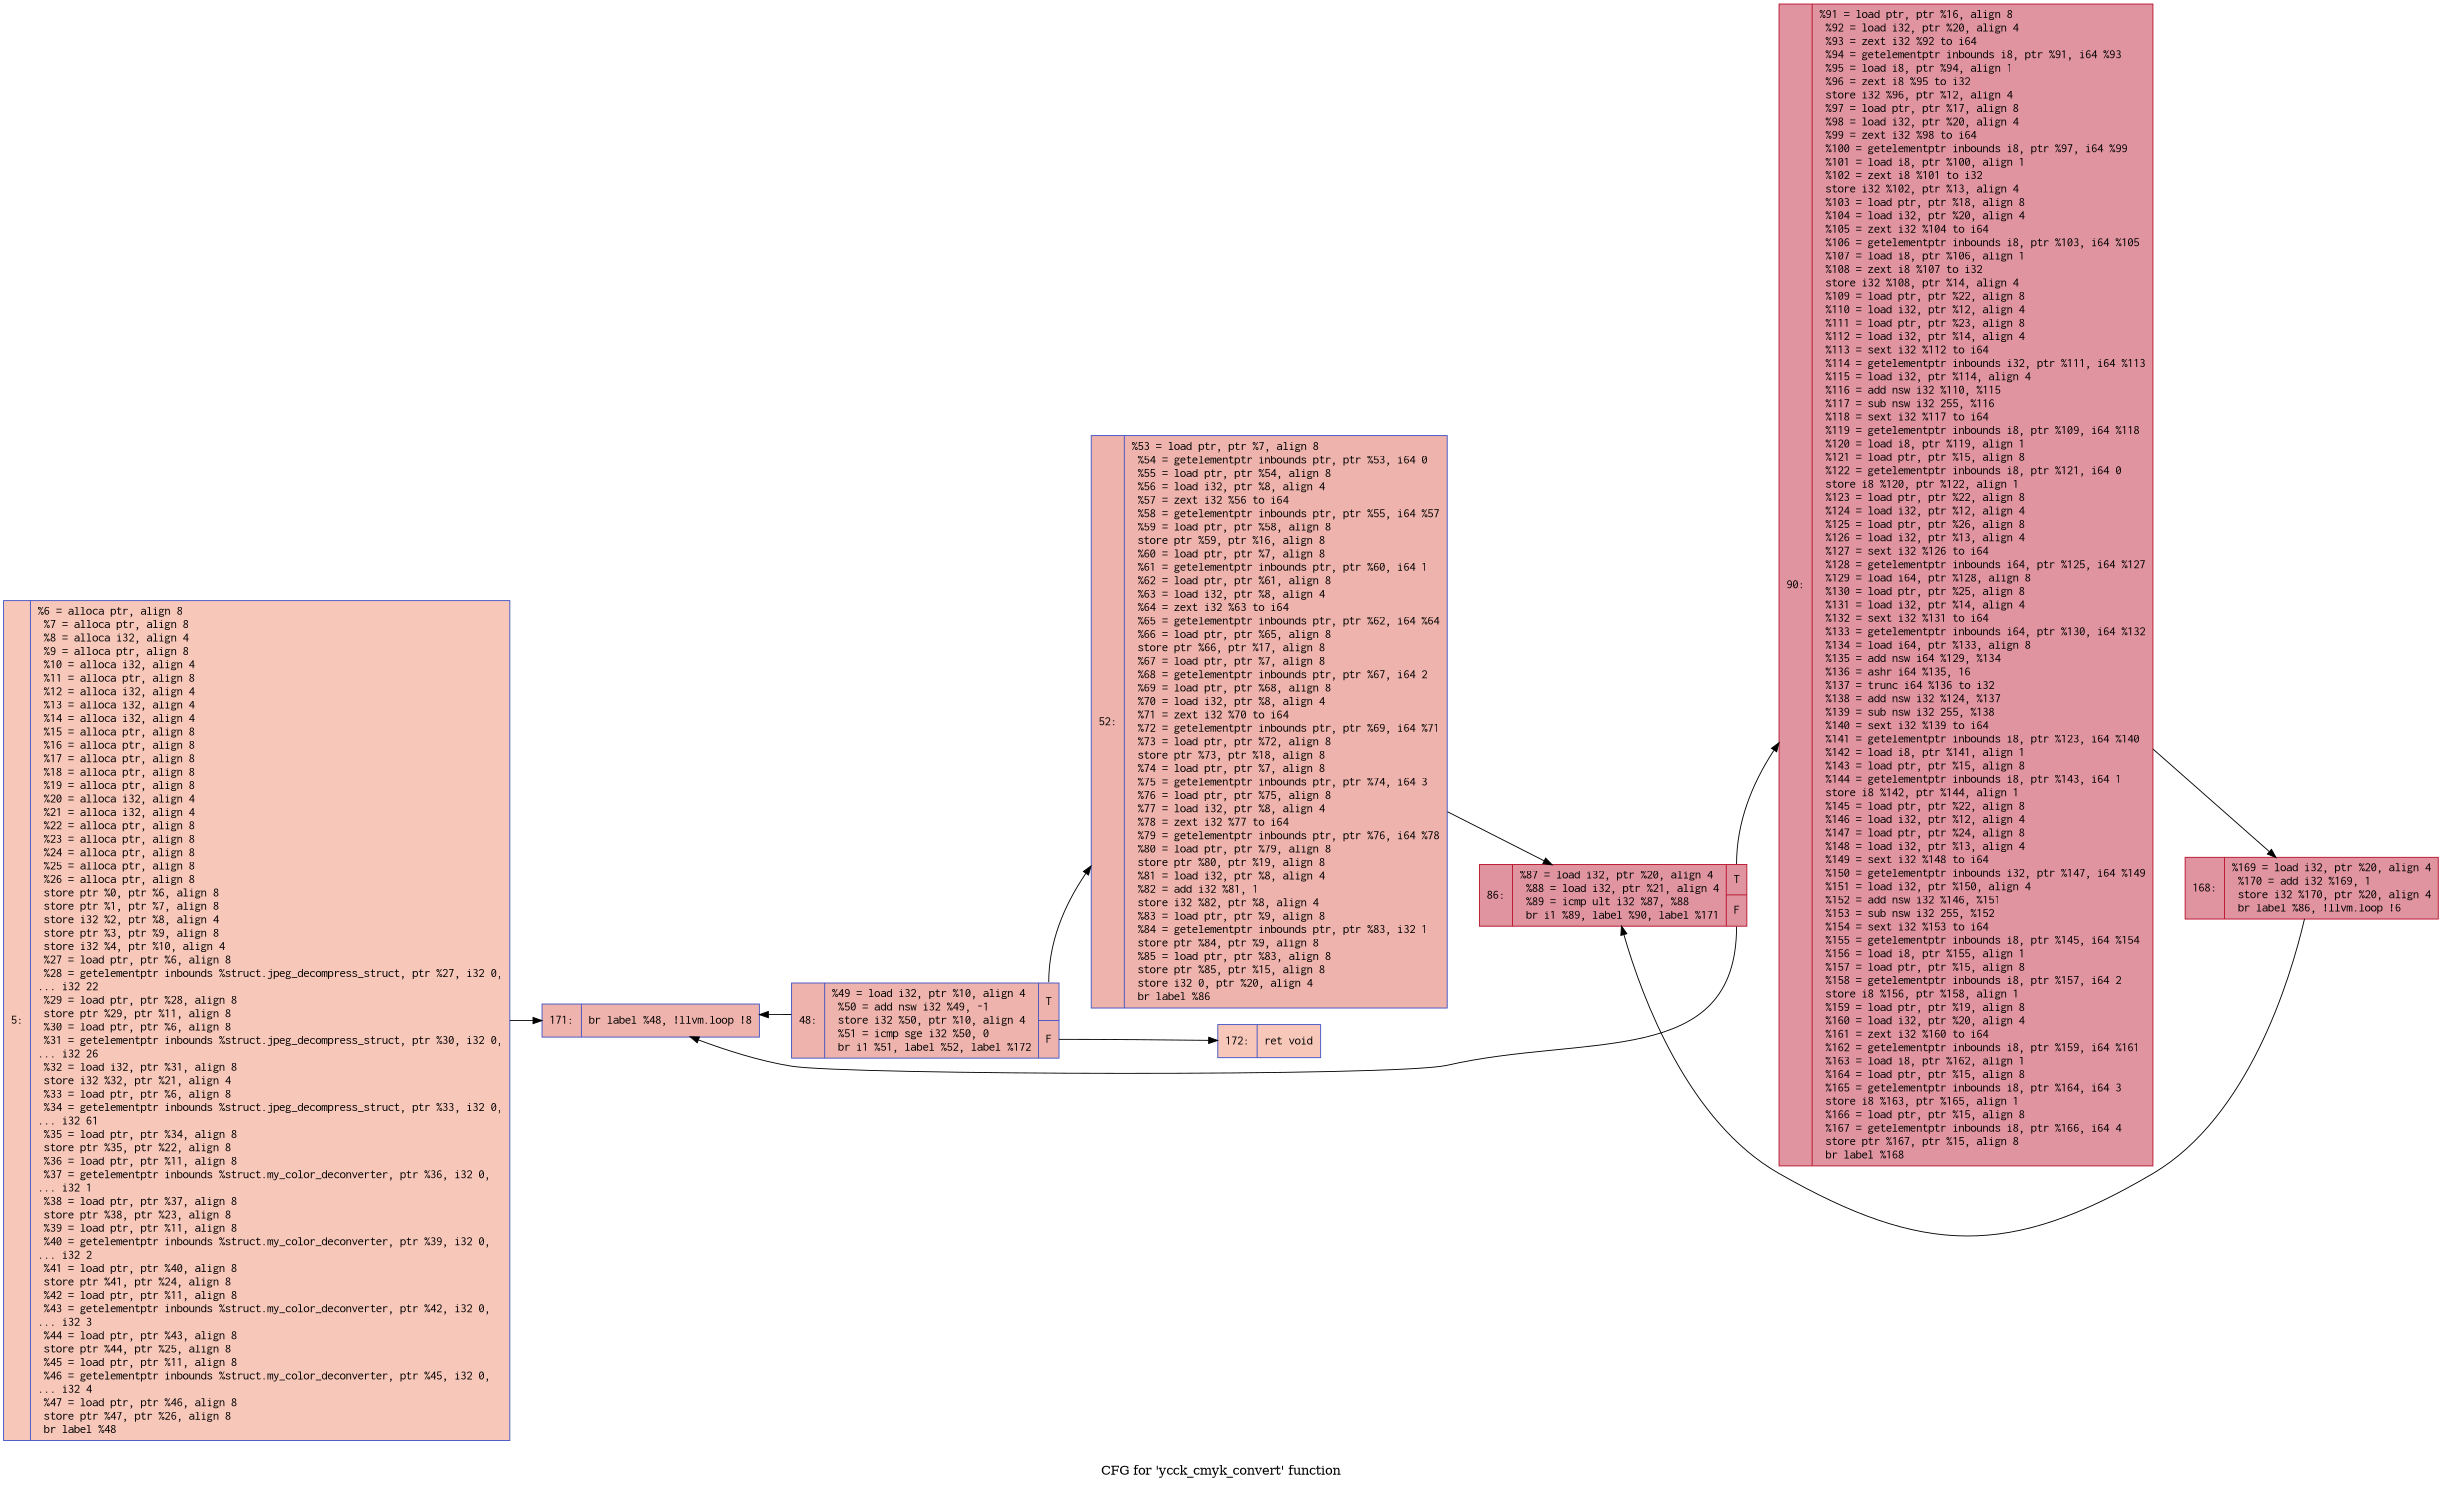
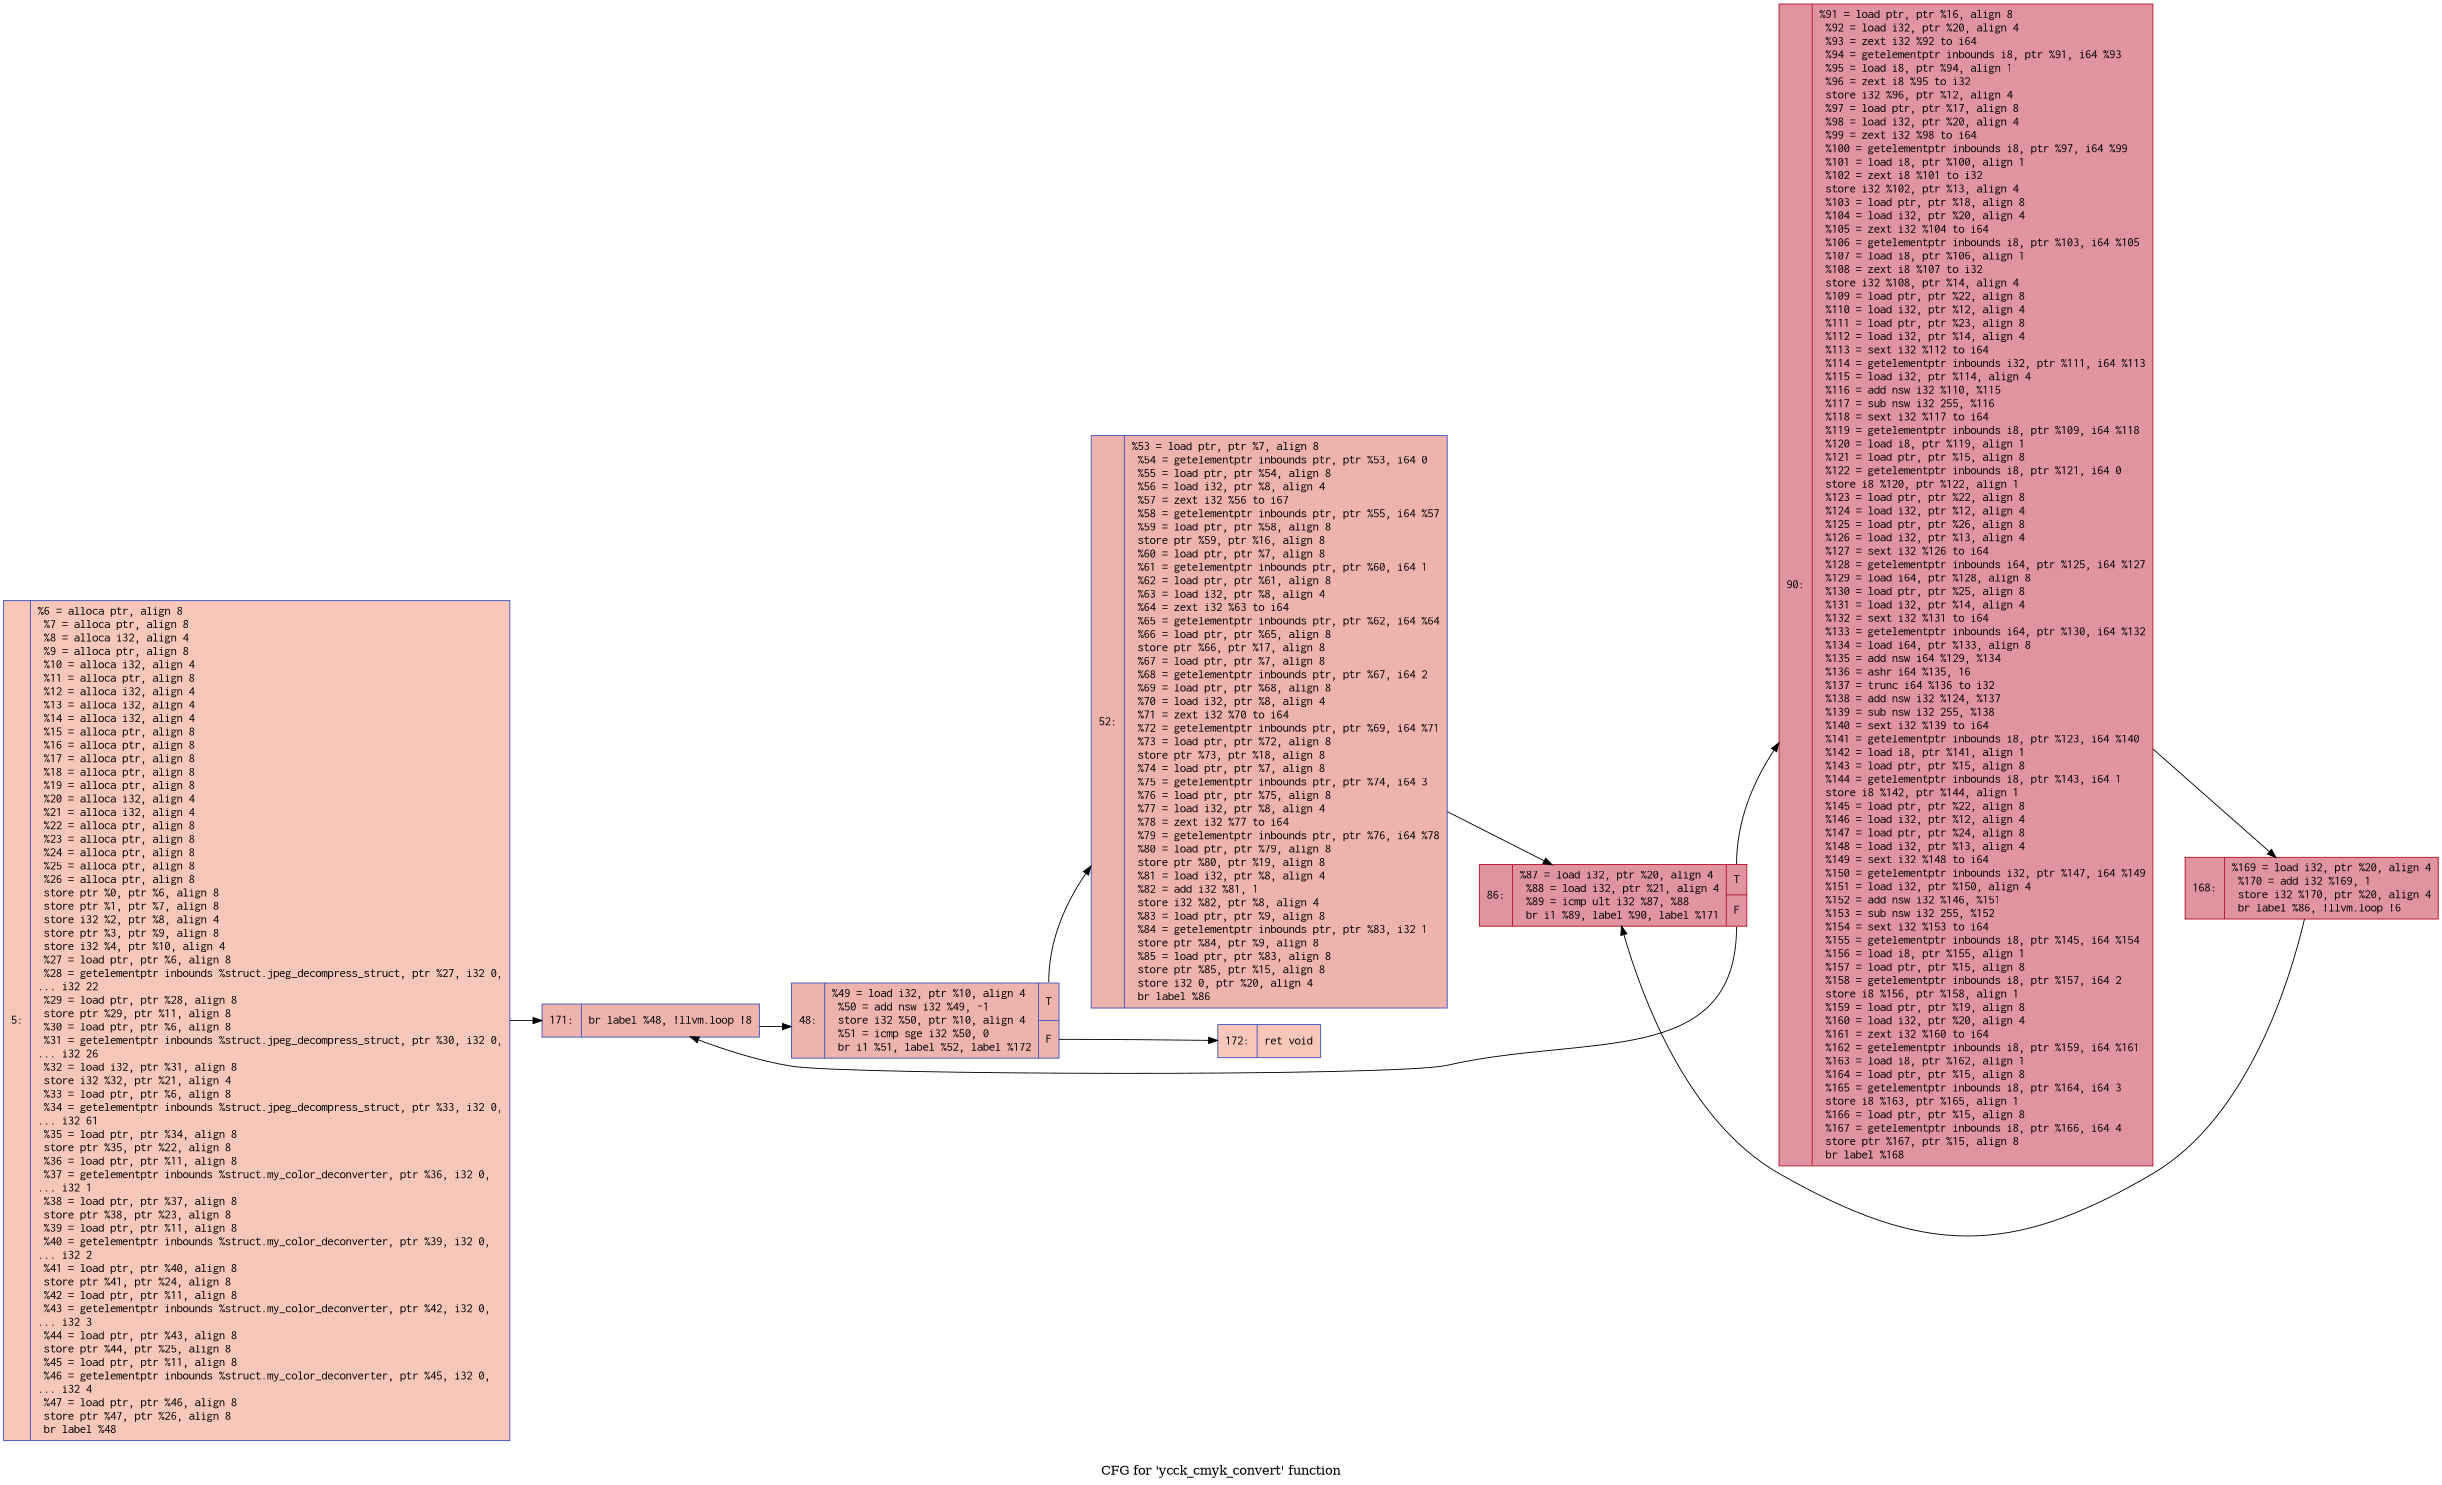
(1210, 500) -> (1210, 500)
(780, 1015) -> (771, 1027)
